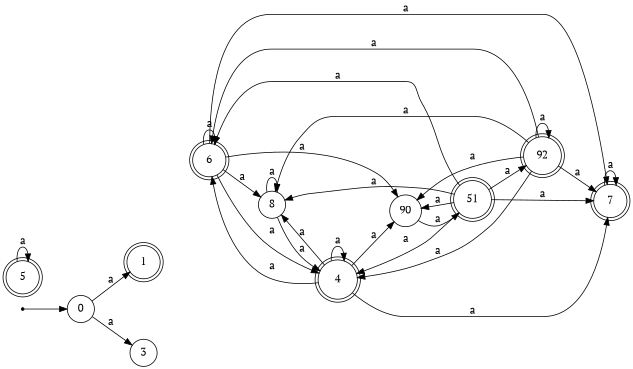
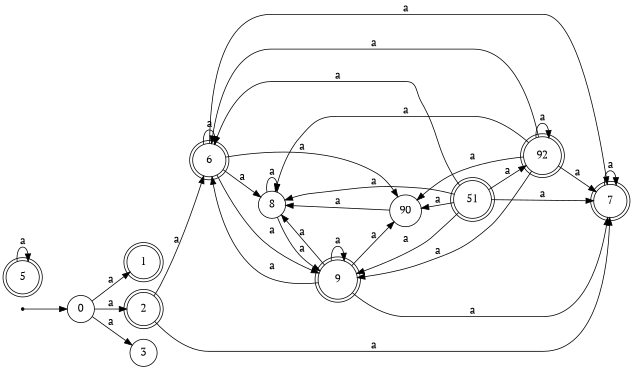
(436, 226) -> (342, 208)
(338, 280) -> (338, 280)
none -> (144, 309)
